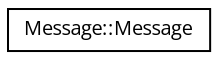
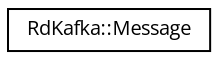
(109, 30) -> (109, 30)
